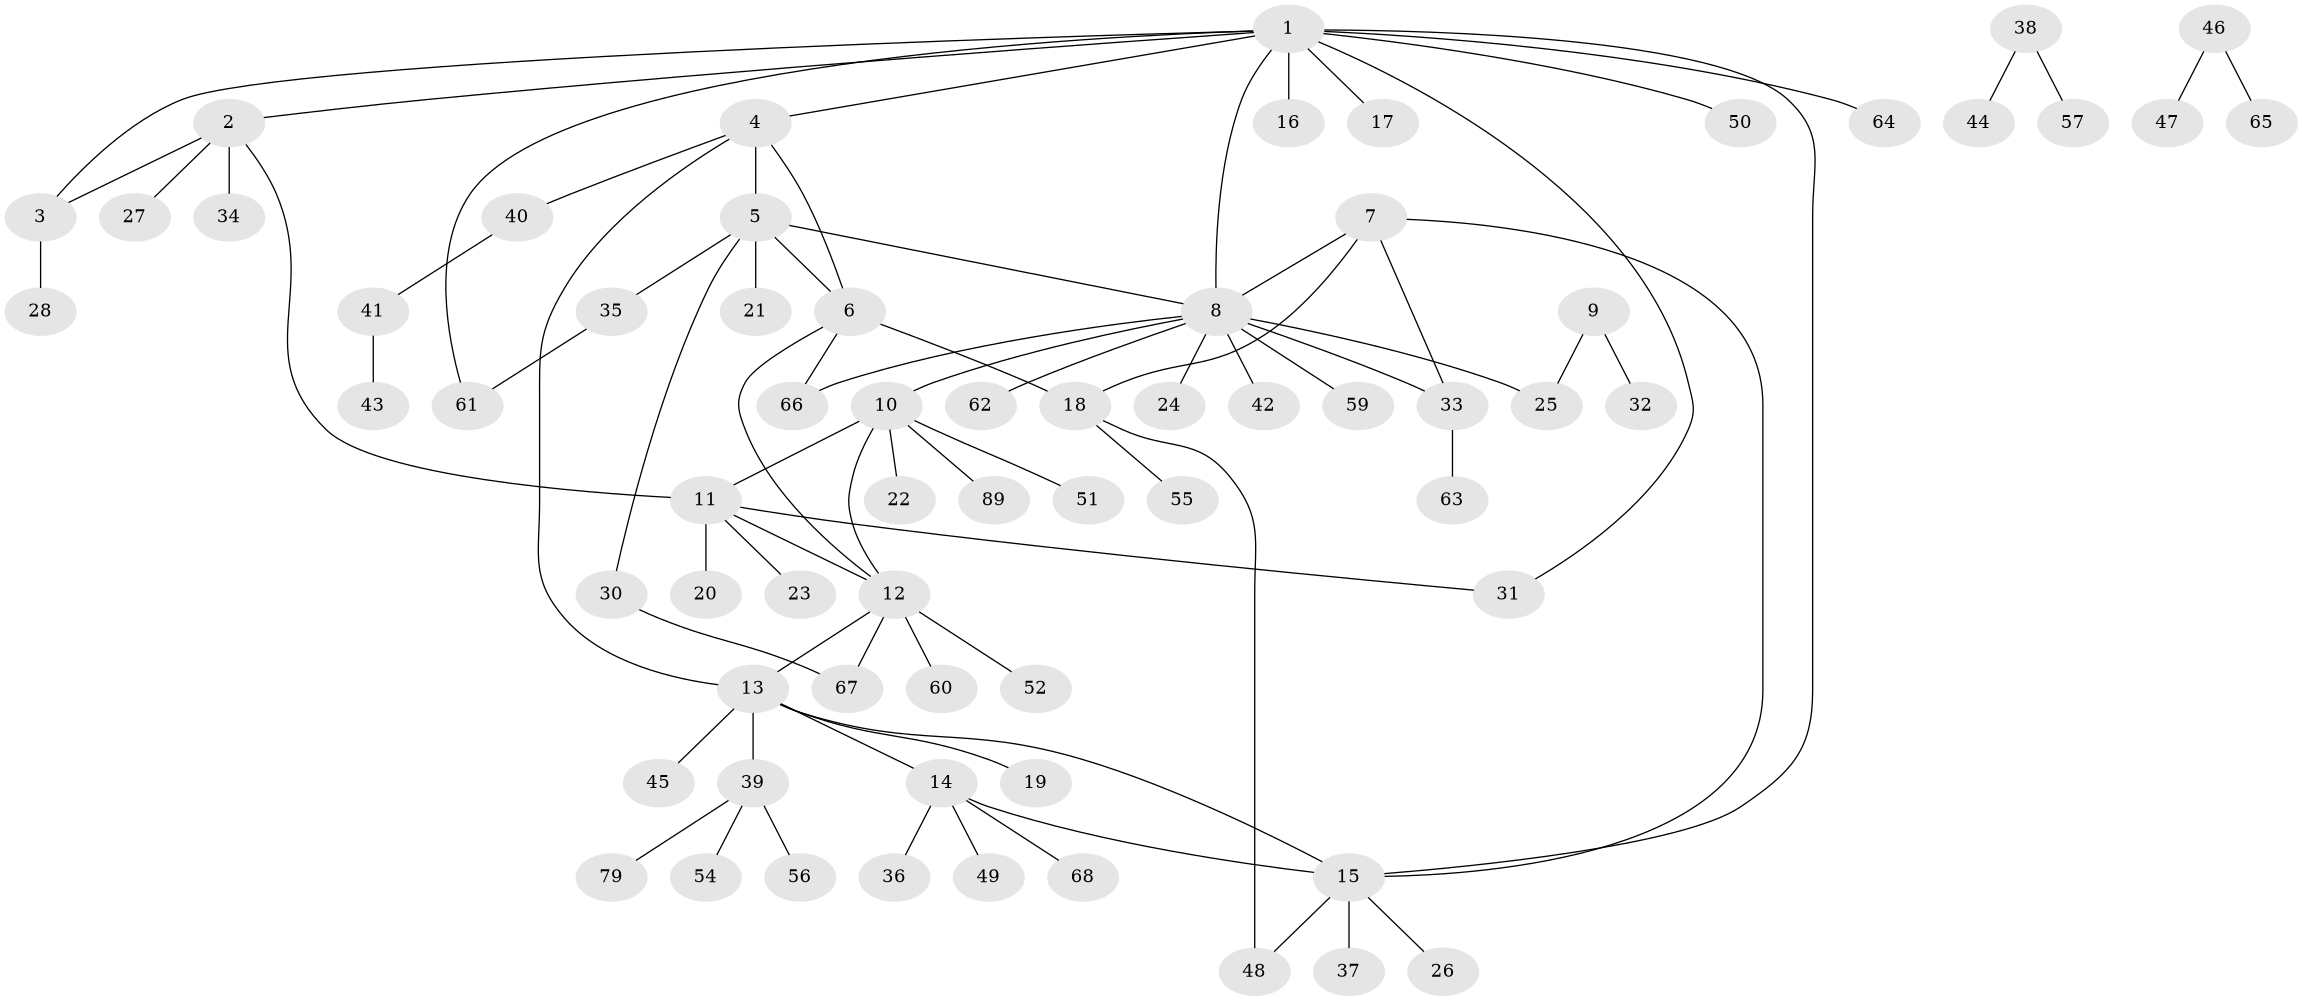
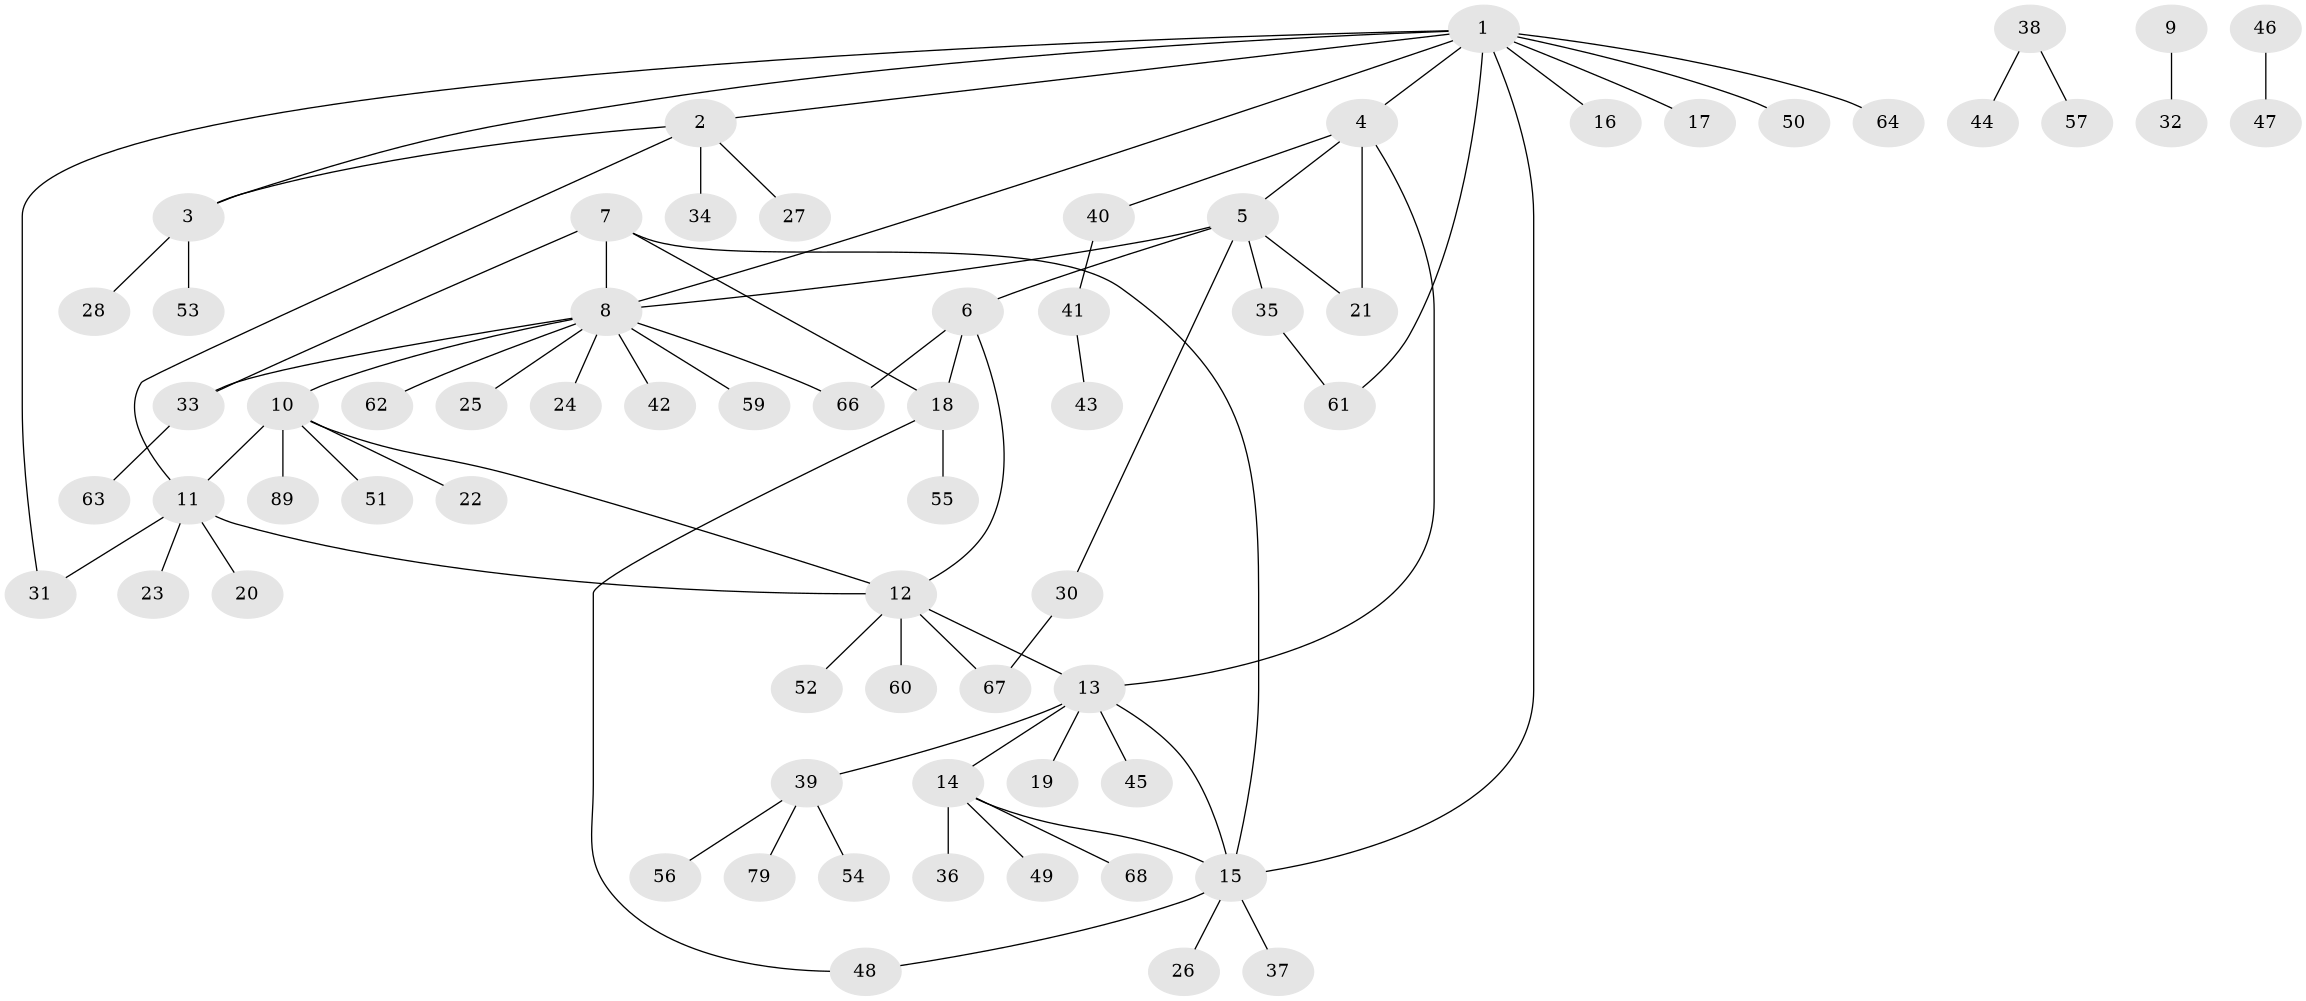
(2262, 123) -> none
(813, 214) -> (1362, 217)
none -> (189, 312)
(1570, 359) -> none
